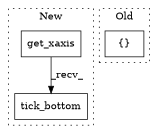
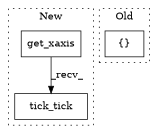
(51, 106) -> (51, 106)
